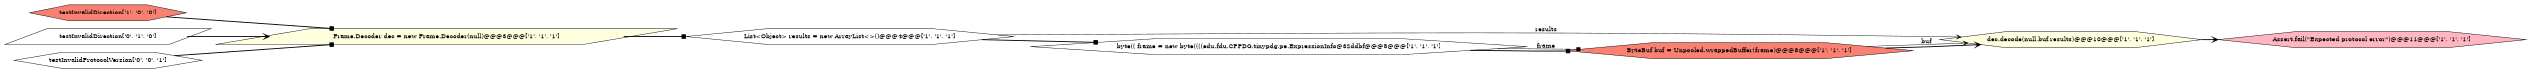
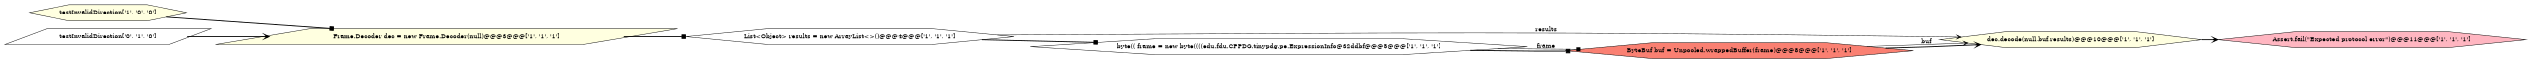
(108, 13) -> (108, 13)
(108, 60) -> none
